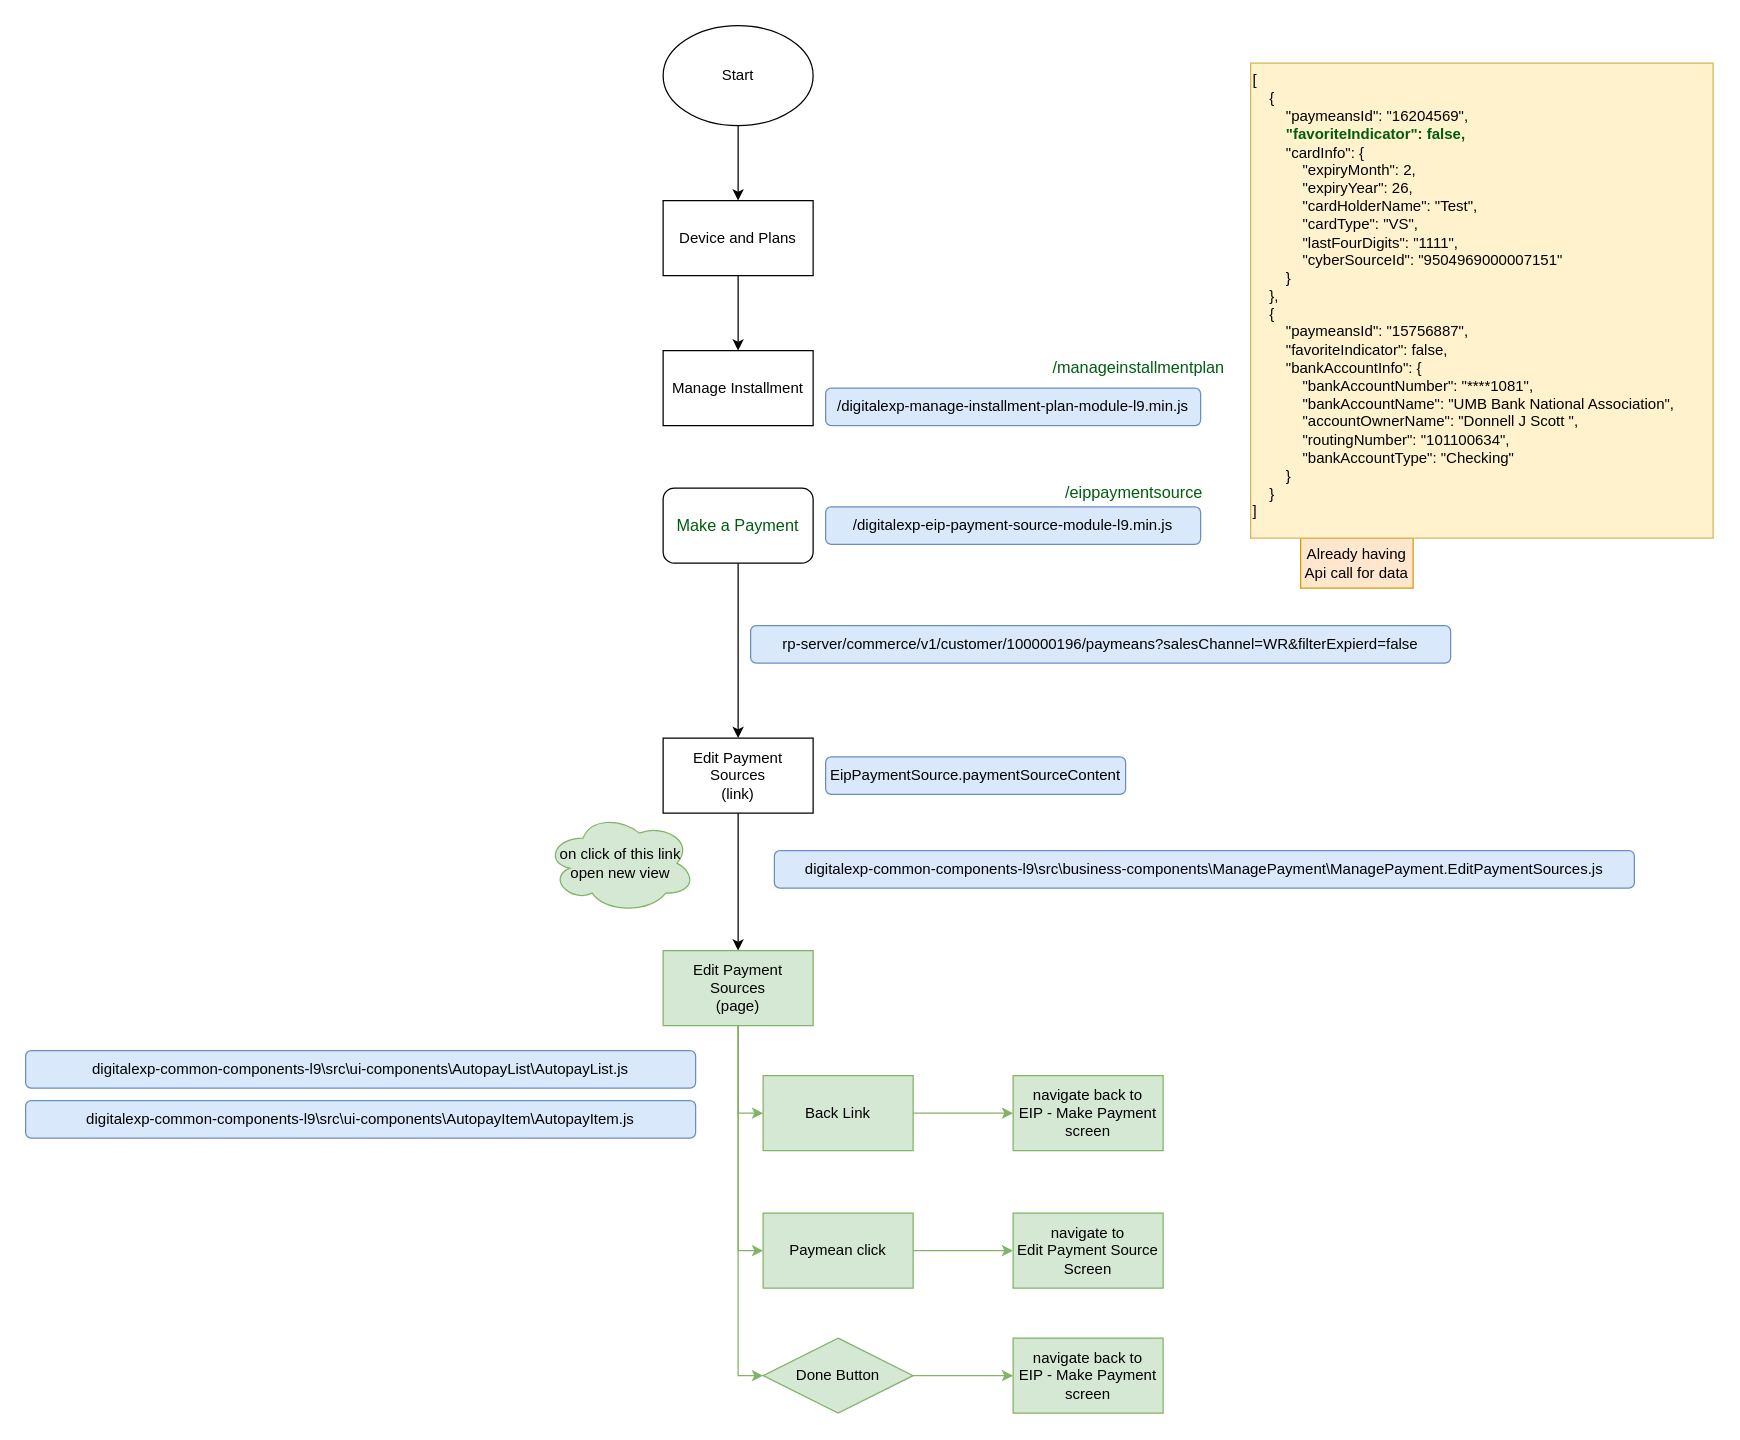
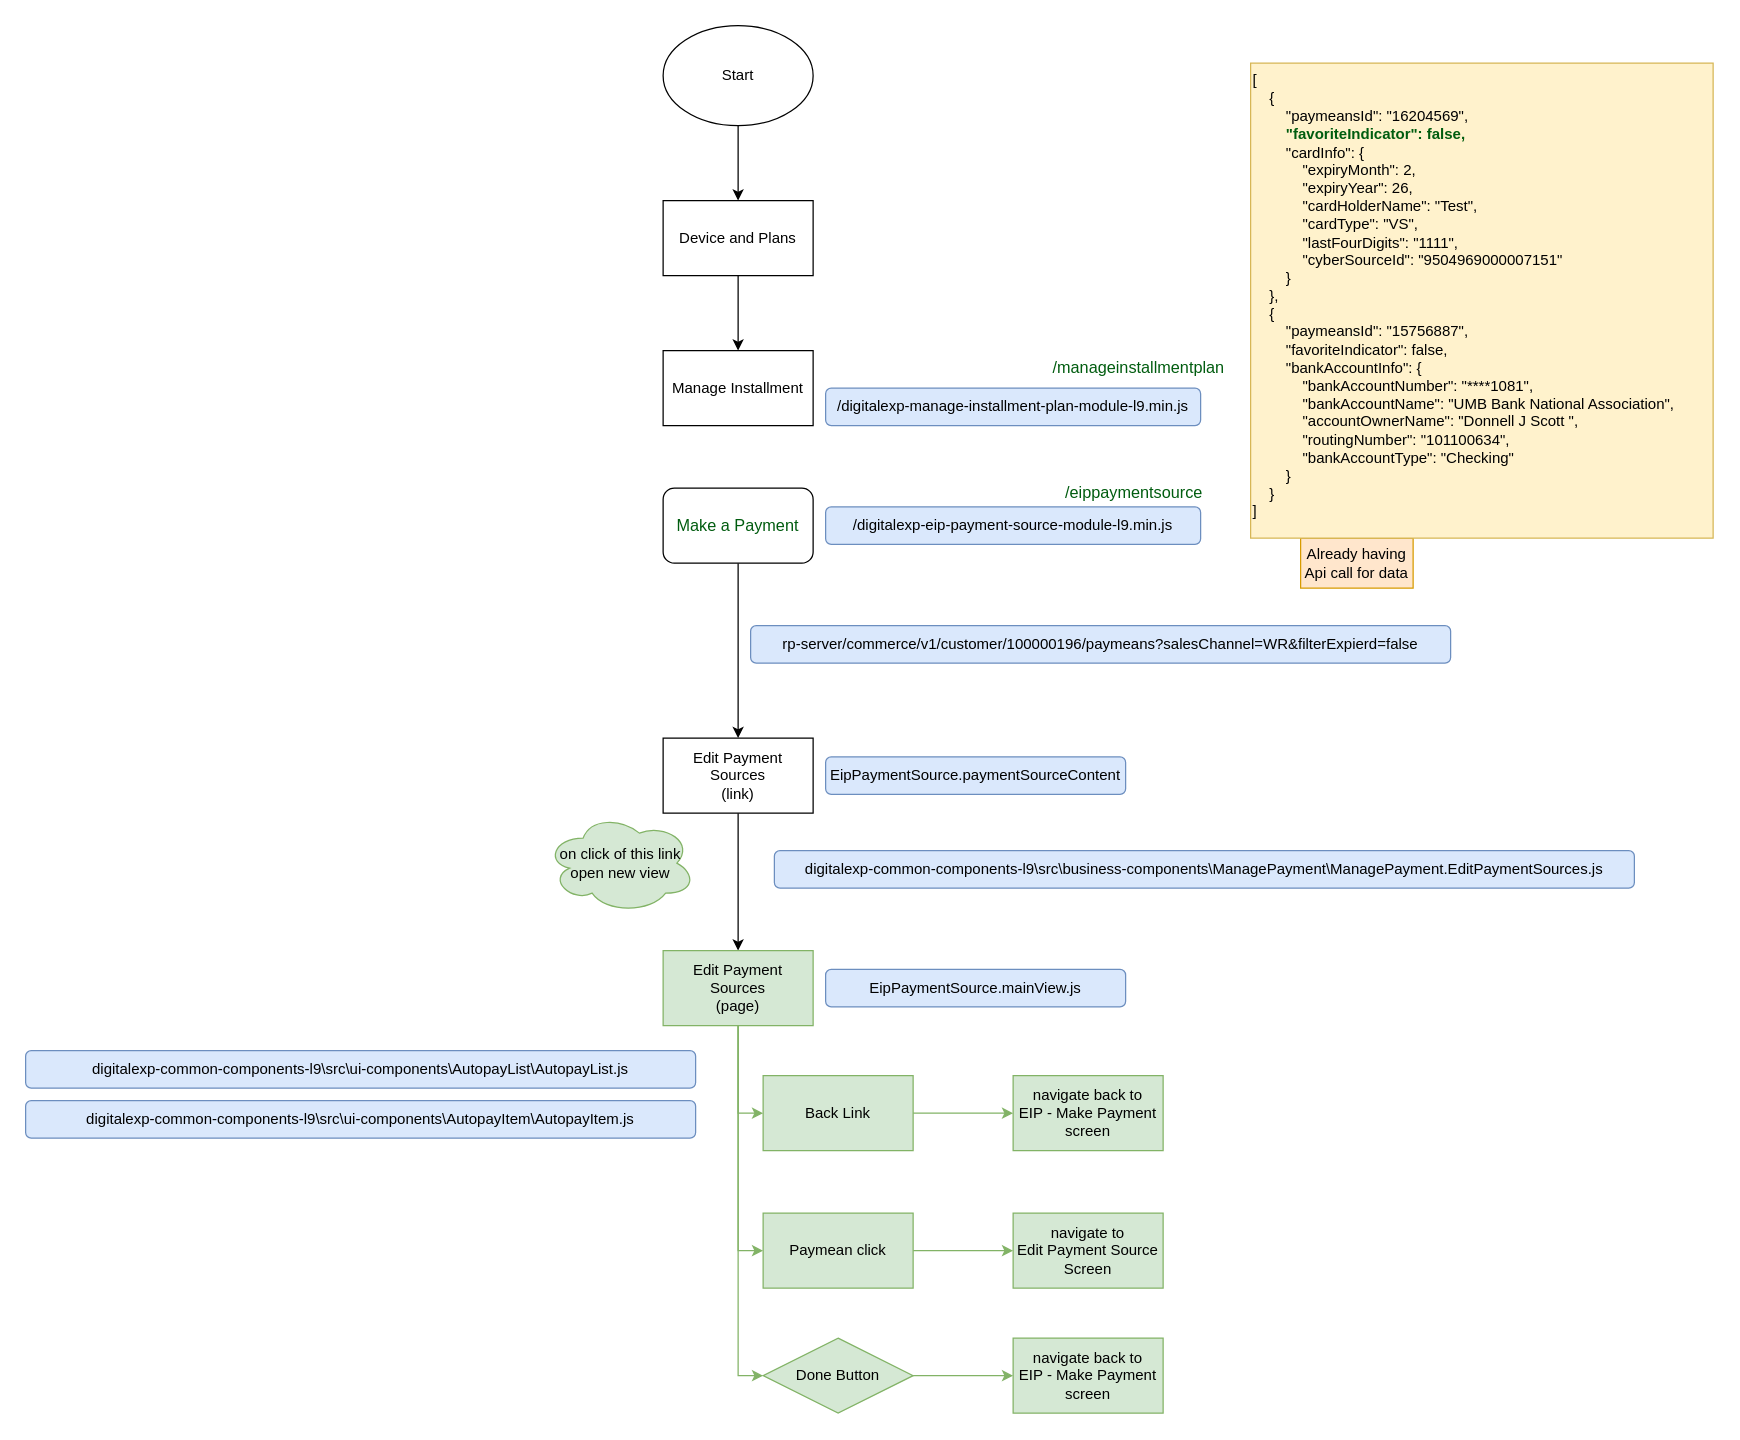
none -> (976, 988)
